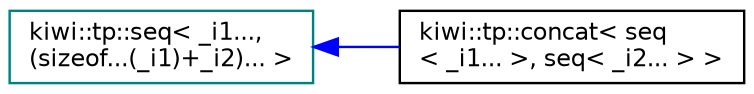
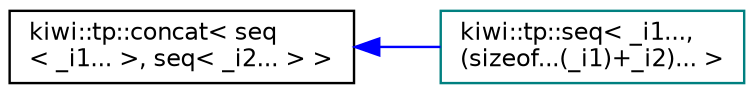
(369, 47) -> (410, 47)
